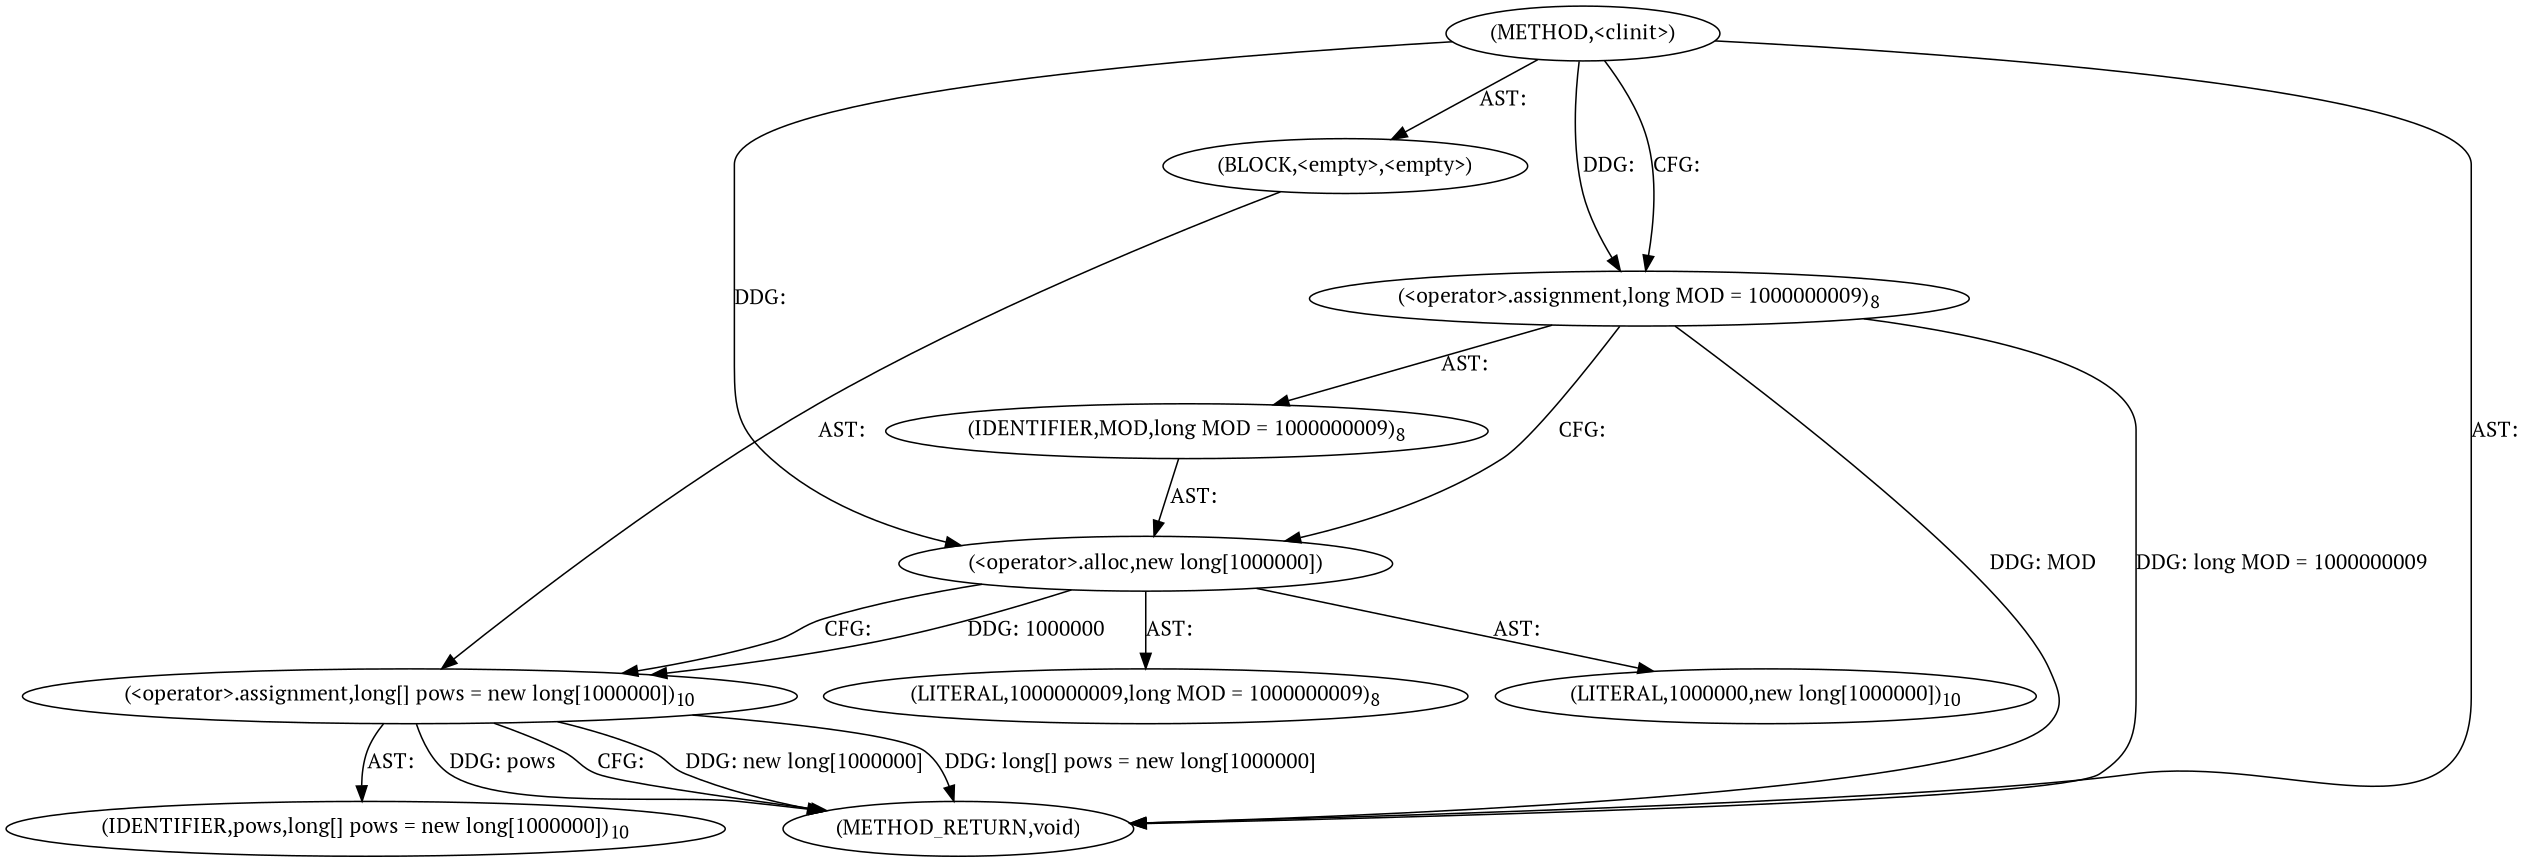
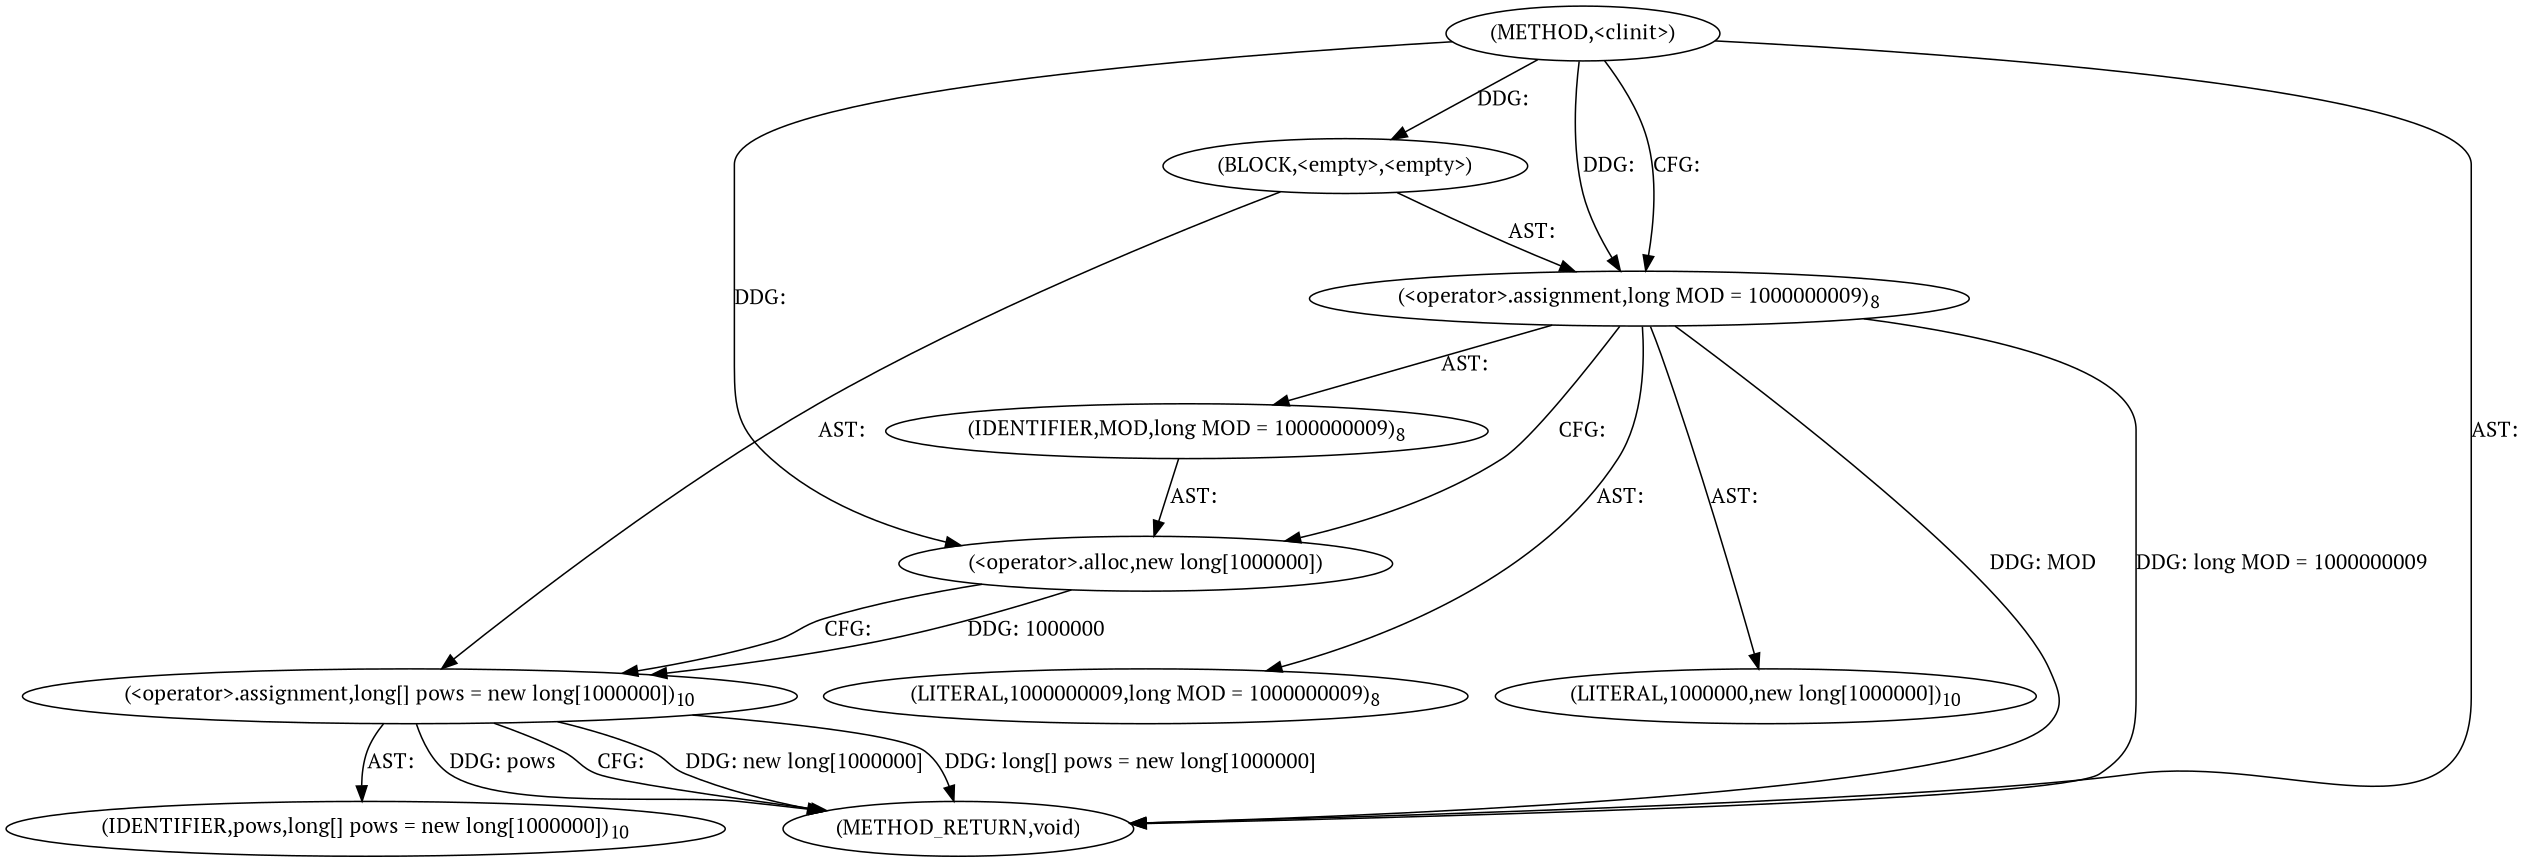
(1506, 100) -> (1506, 100)
none -> (1479, 230)
(1146, 622) -> (1525, 554)
(1447, 628) -> (1706, 489)
